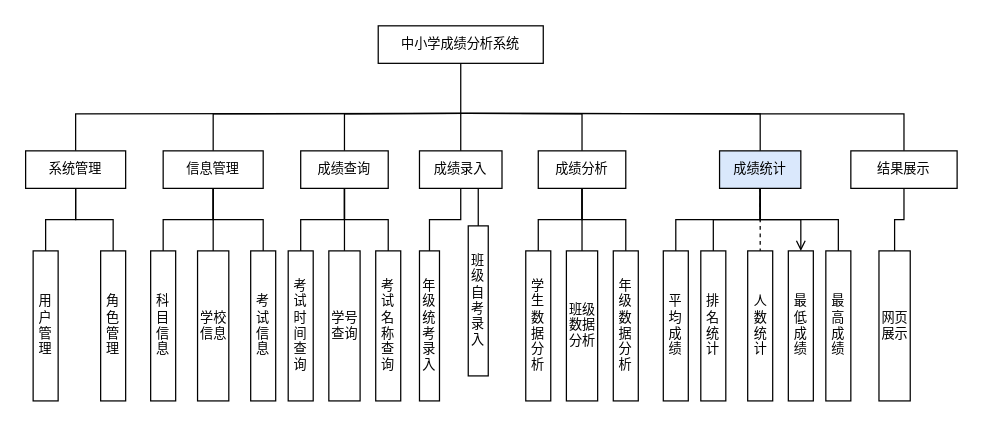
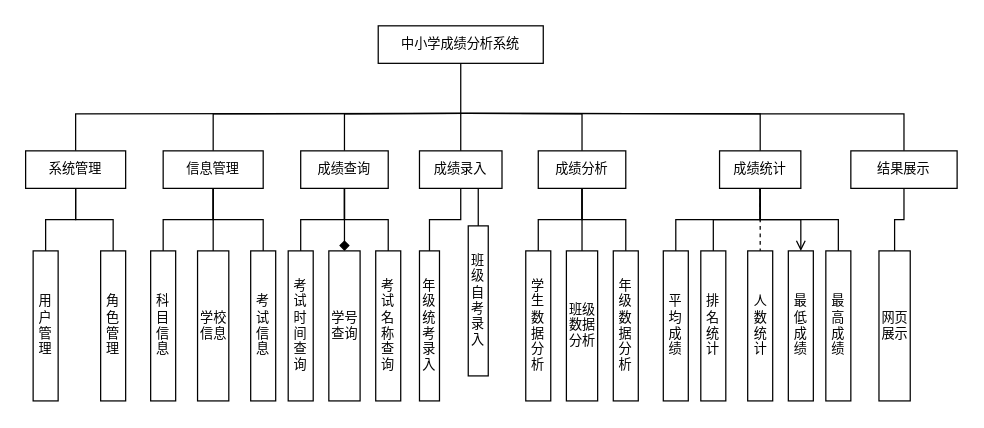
(760, 169) -> (760, 169)
(344, 245) -> (344, 240)
